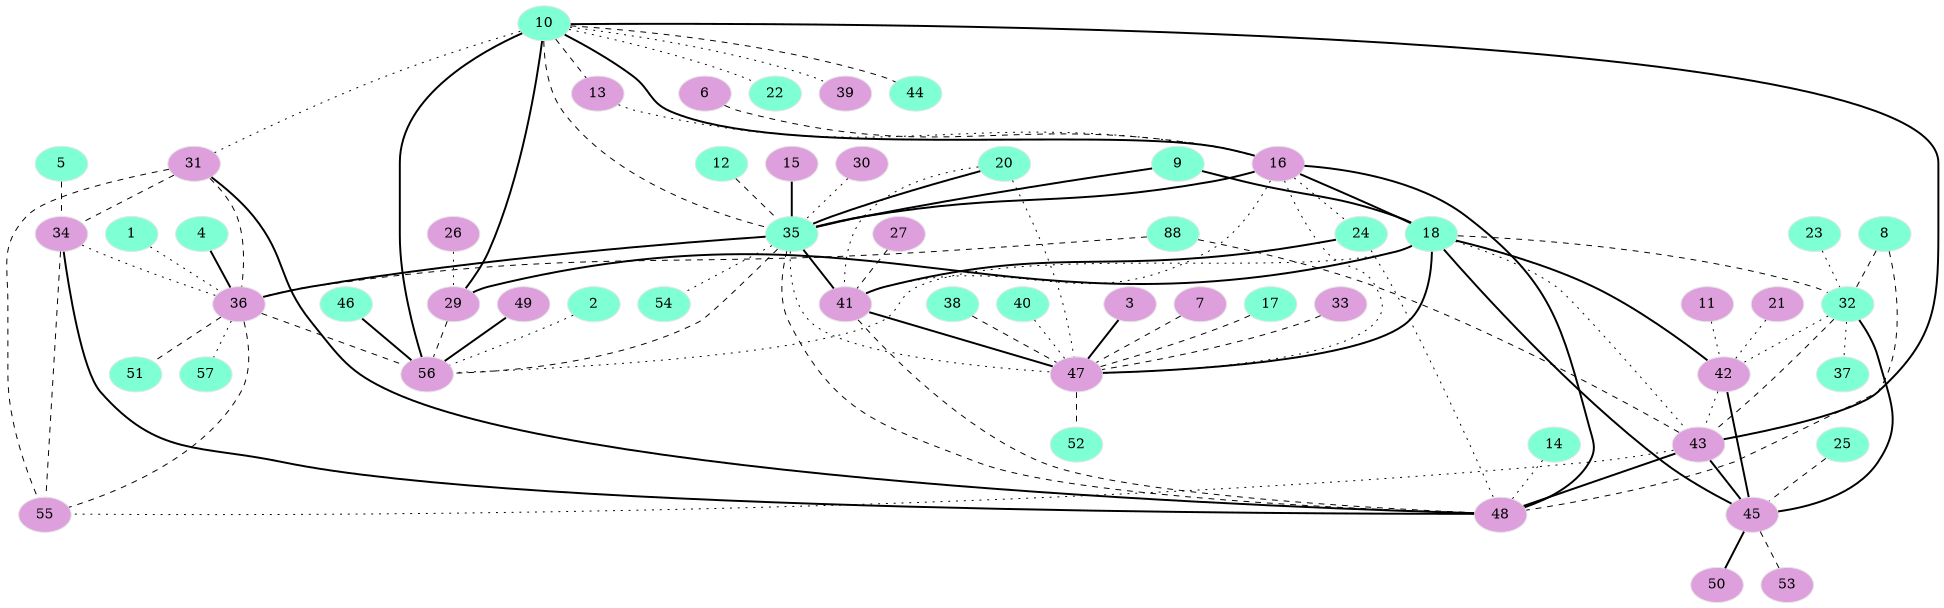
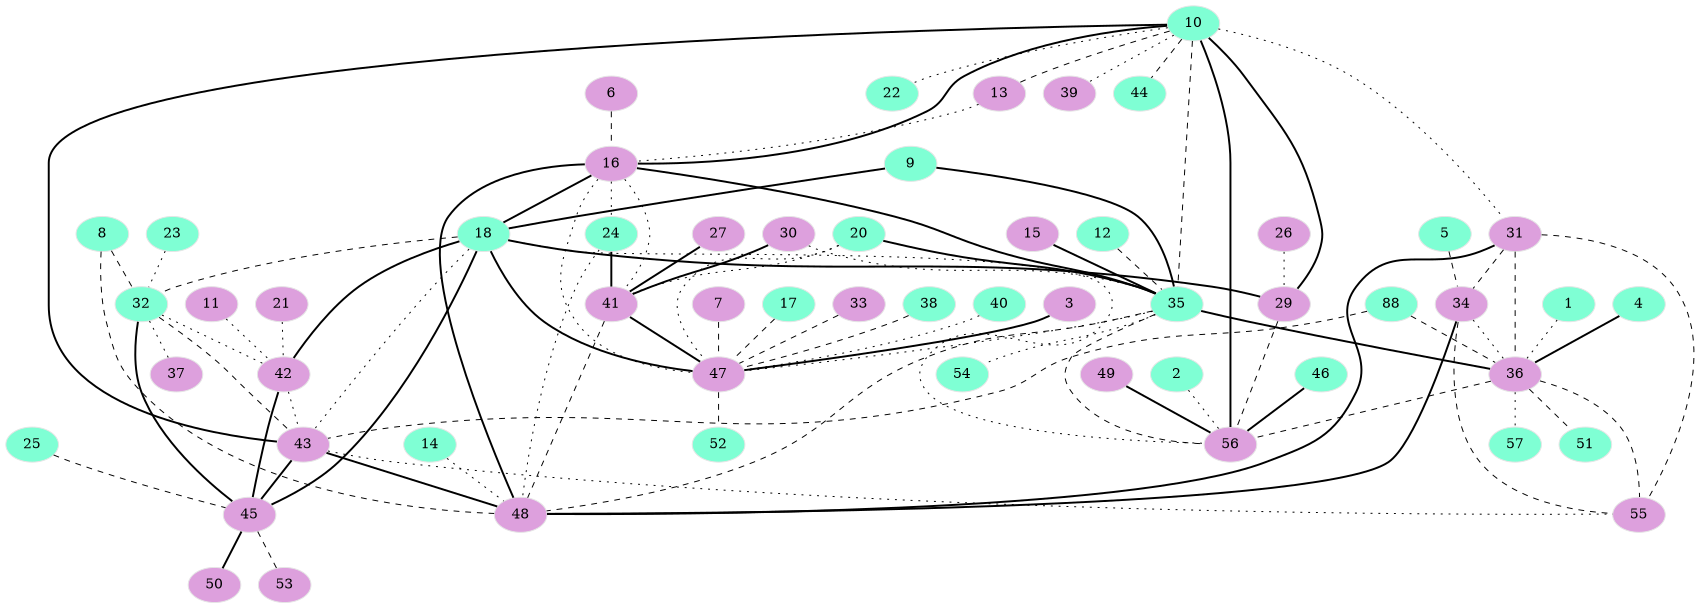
(819, 269) -> (701, 270)
(872, 269) -> (665, 269)
(1843, 374) -> (176, 374)
